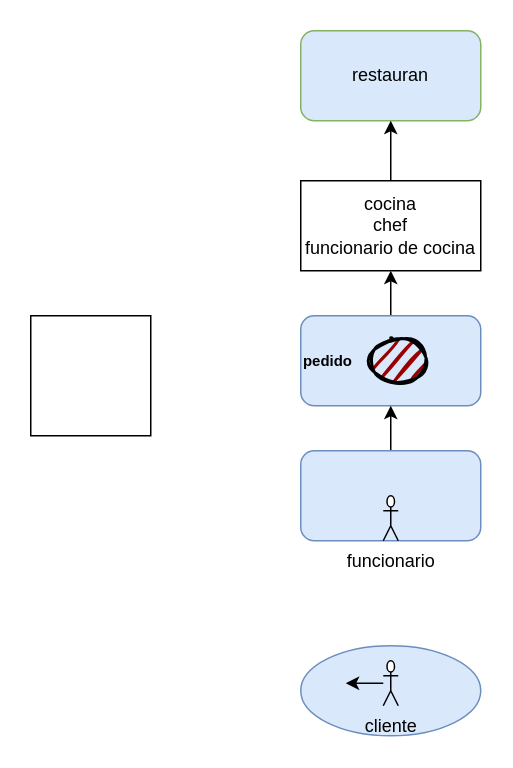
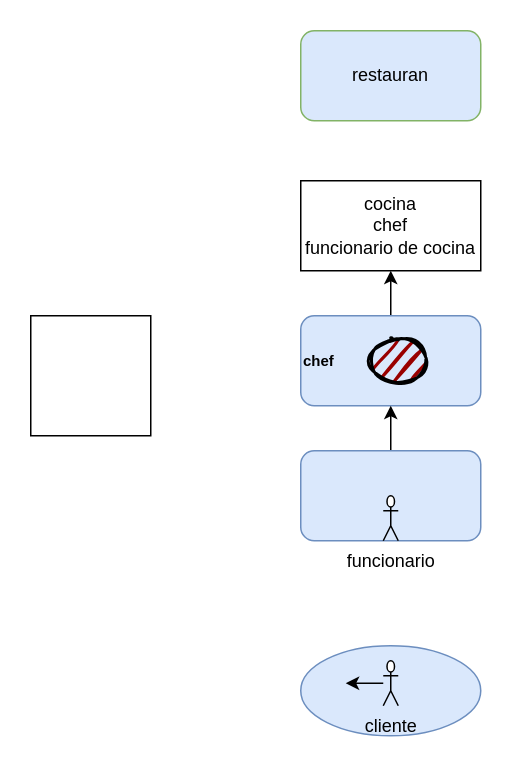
(391, 156) -> none
(332, 361) -> (324, 361)
